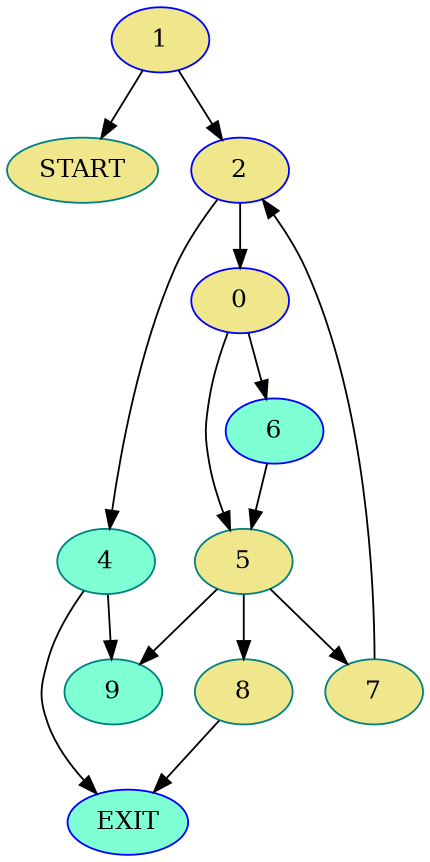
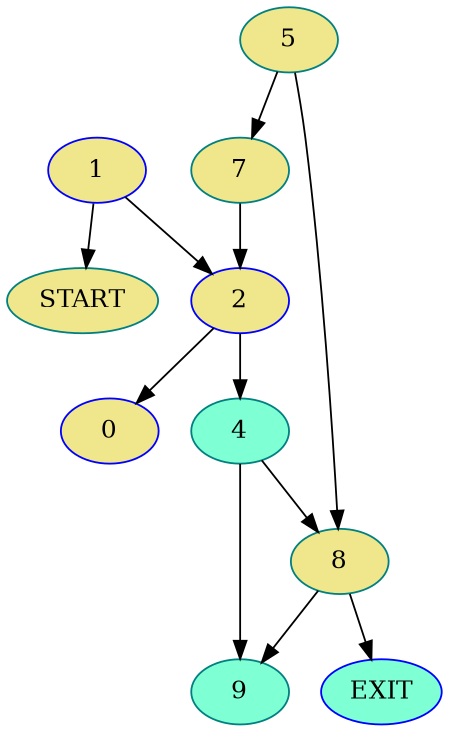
(206, 423) -> none
(275, 431) -> none
(185, 620) -> (296, 619)
(42, 686) -> (284, 489)
